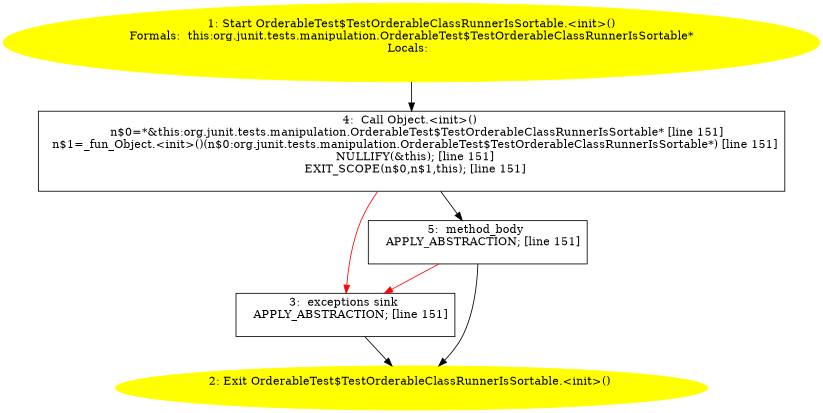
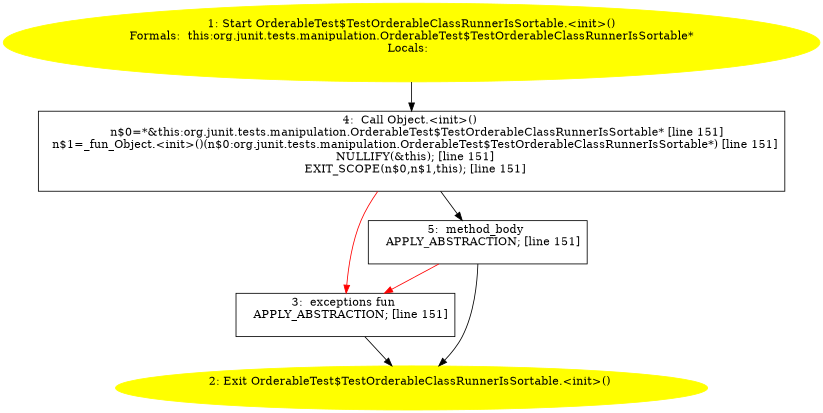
(345, 315) -> (345, 315)
